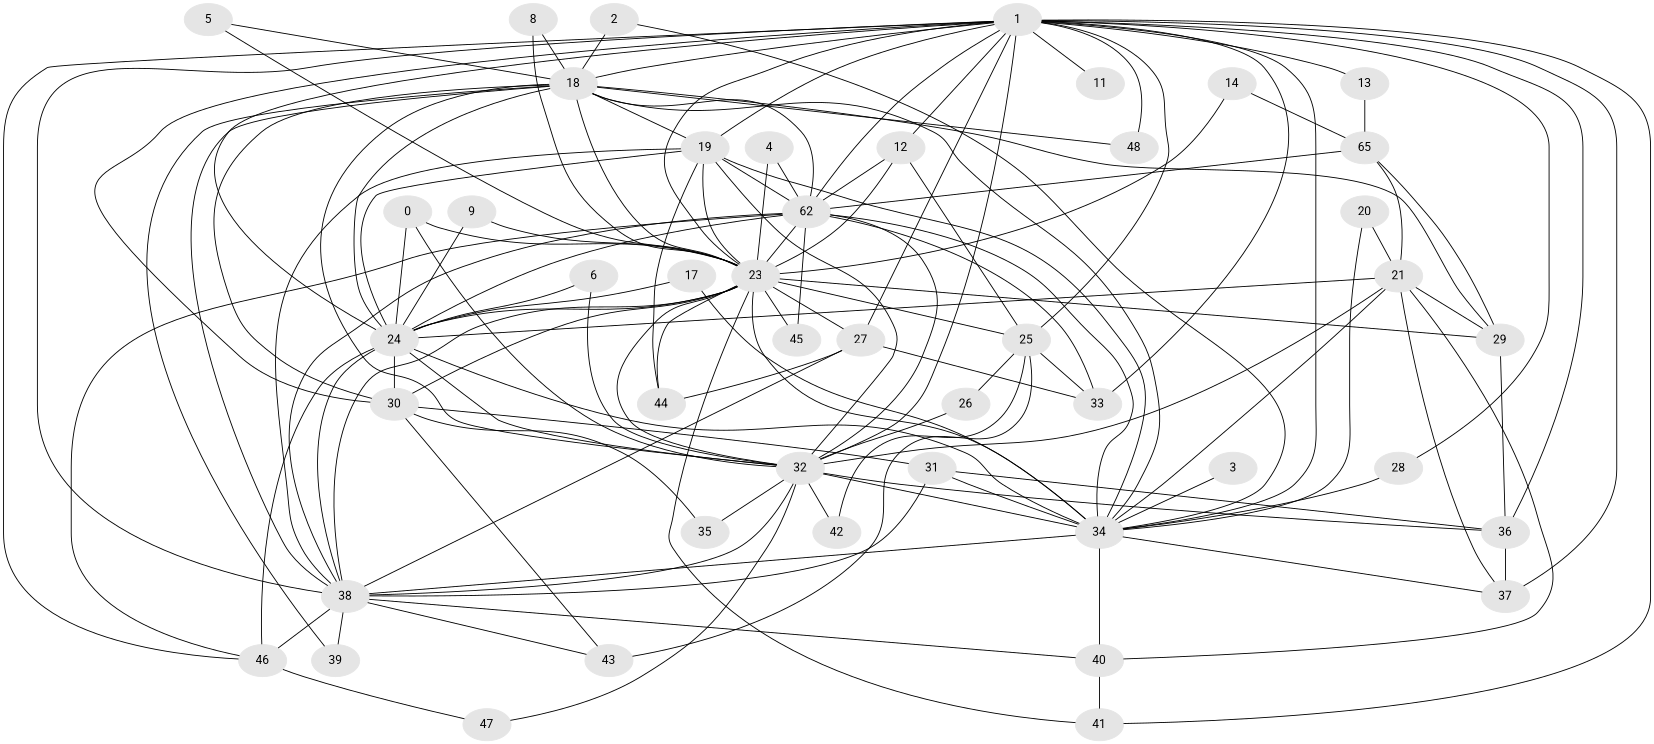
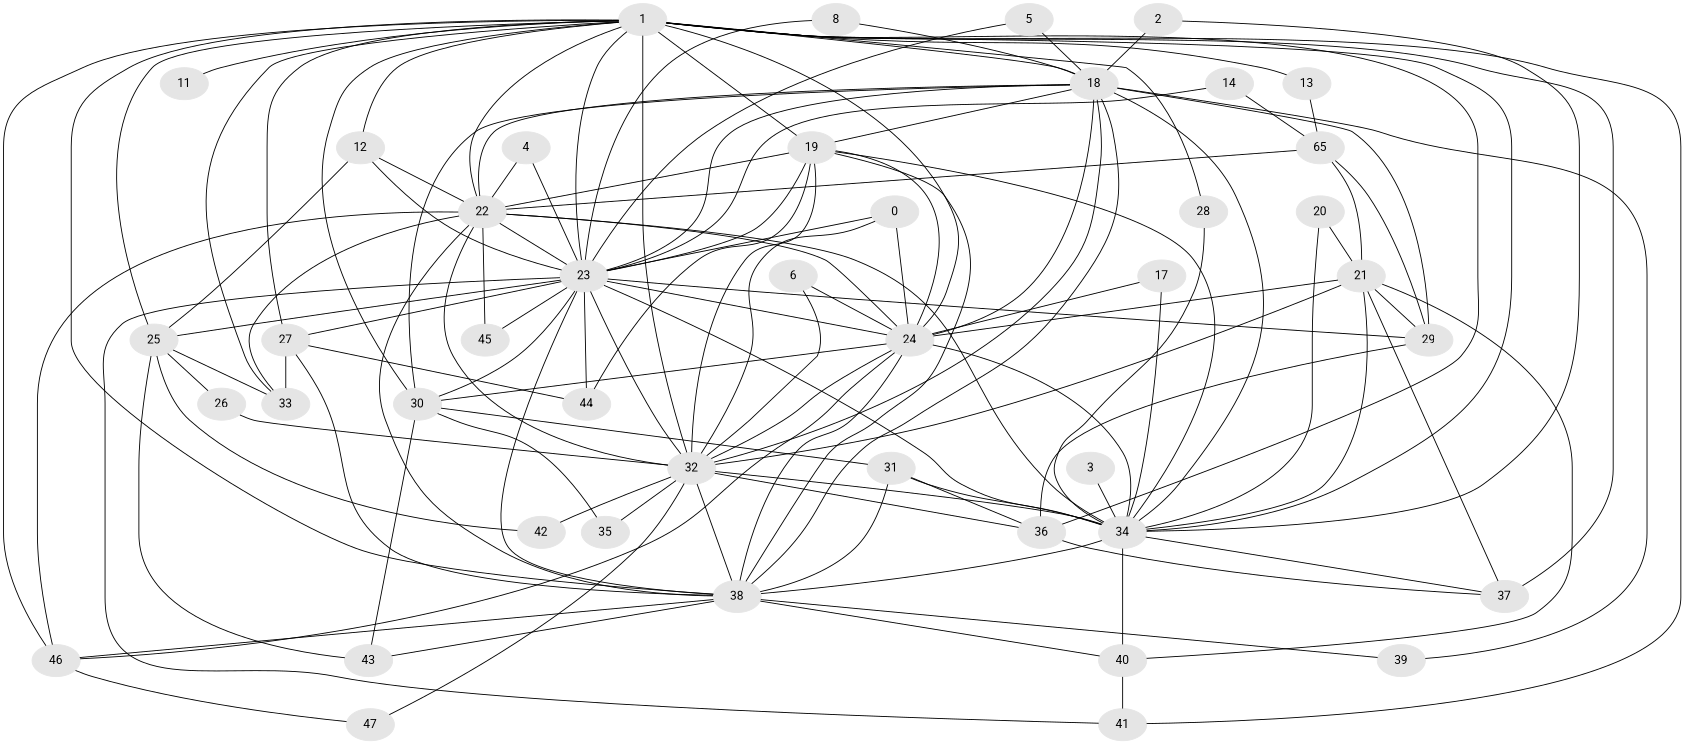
(1134, 148) -> none
(472, 212) -> none
(807, 212) -> (483, 212)
